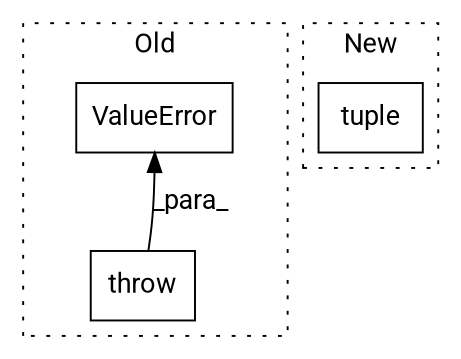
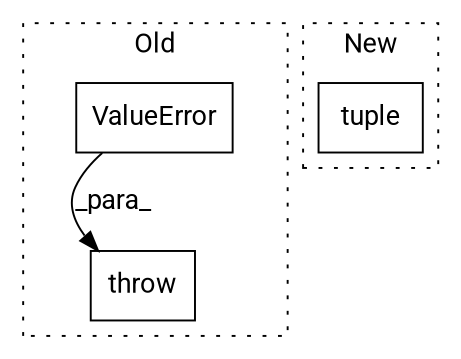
(153, 212) -> (74, 191)
